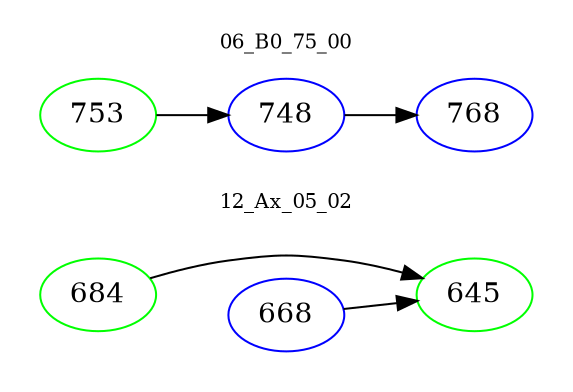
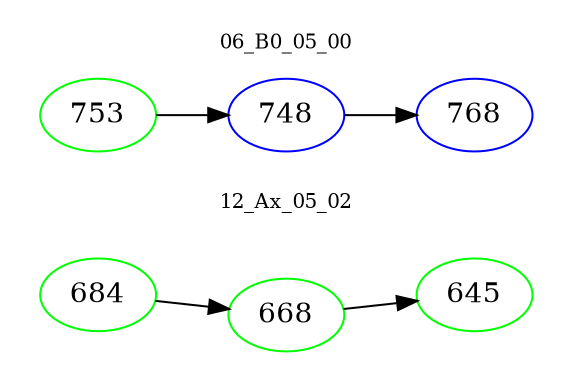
(286, 43) -> (286, 43)
(276, 256) -> (182, 304)
(286, 315) -> (286, 315)
